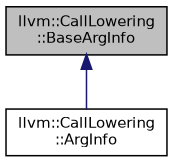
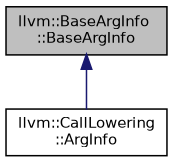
(86, 31) -> (86, 31)
